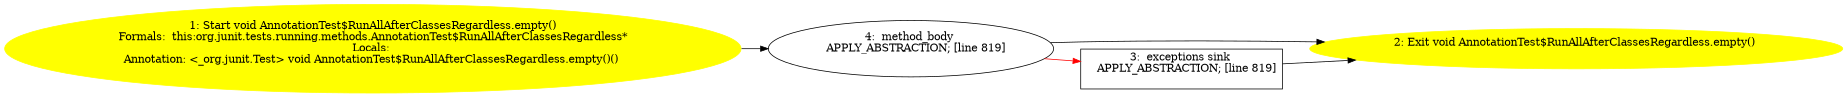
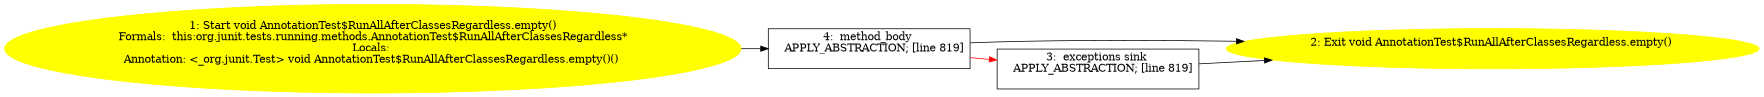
(911, 49) -> (869, 49)
